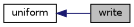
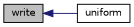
(79, 13) -> (65, 13)
